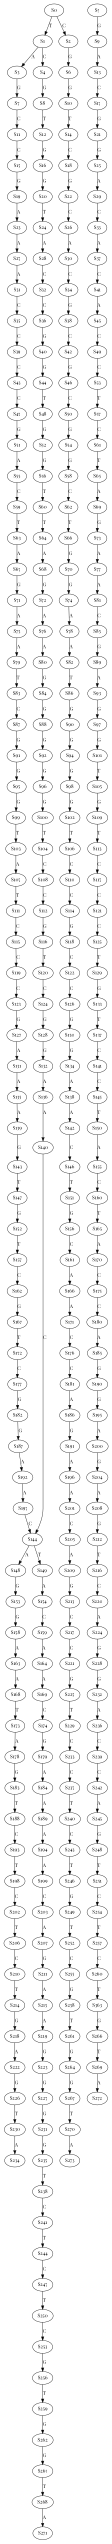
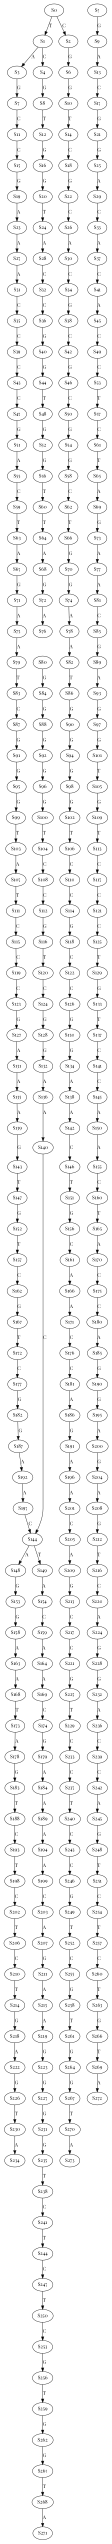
(43, 645) -> none
(99, 1113) -> (99, 1113)
(72, 1866) -> (72, 1866)
(97, 2005) -> (97, 2005)
